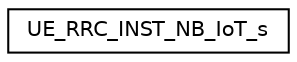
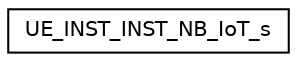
(148, 31) -> (148, 31)
